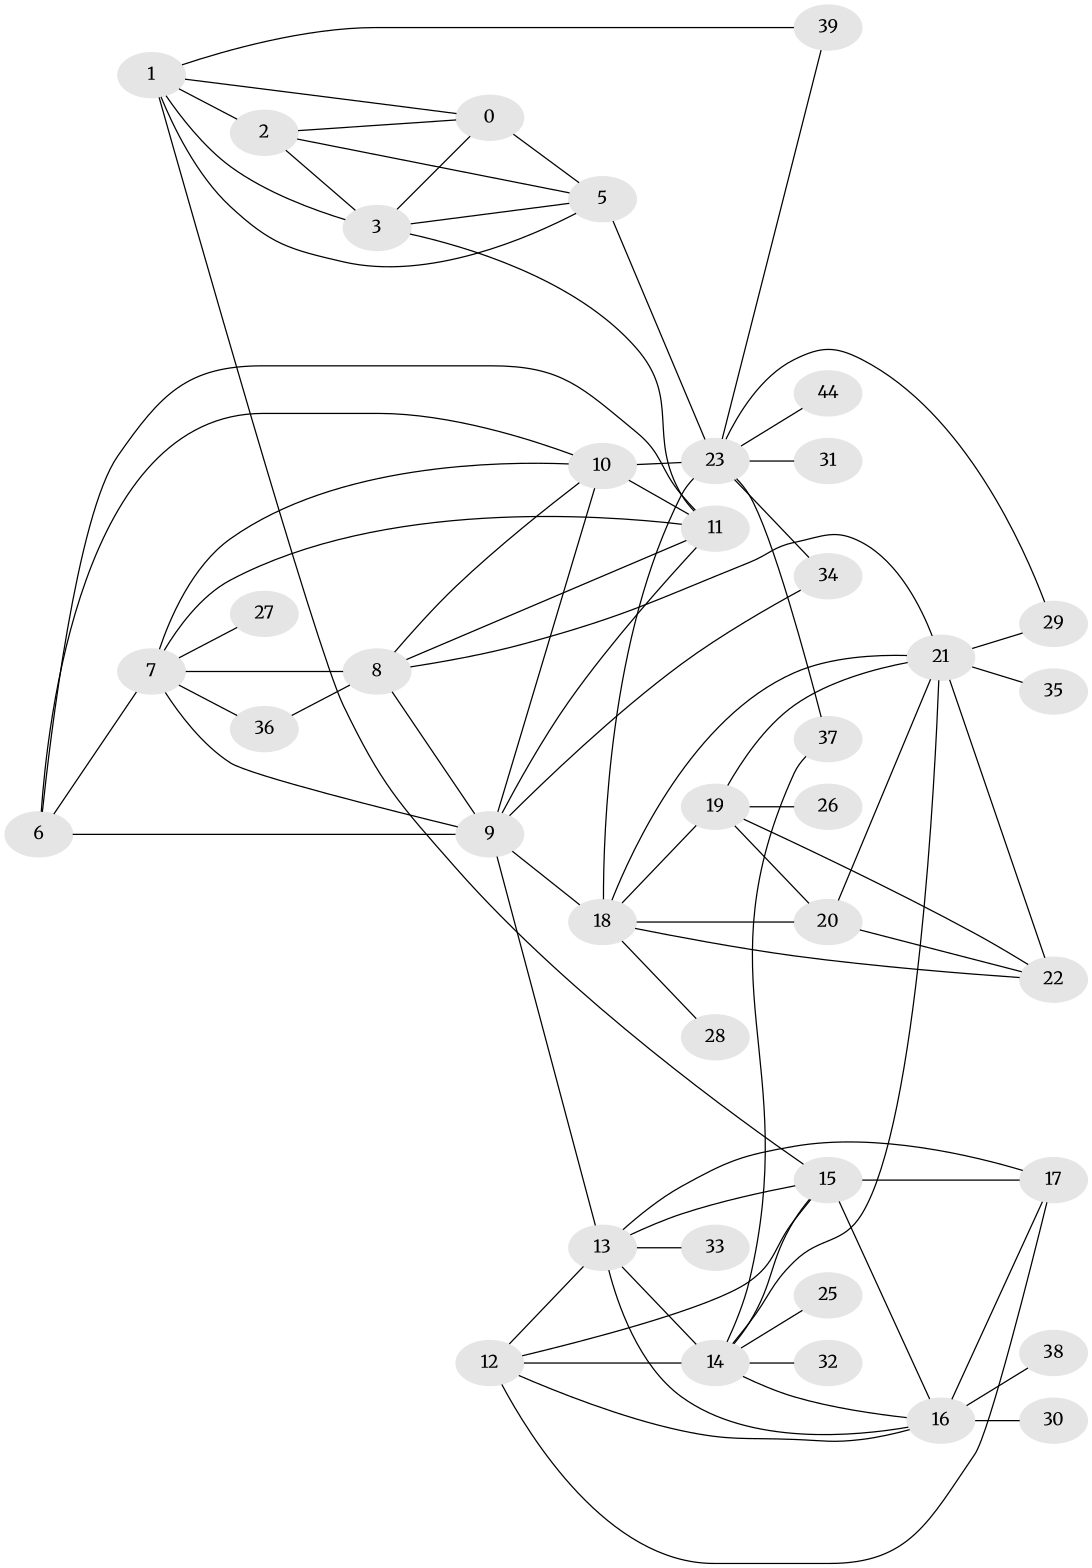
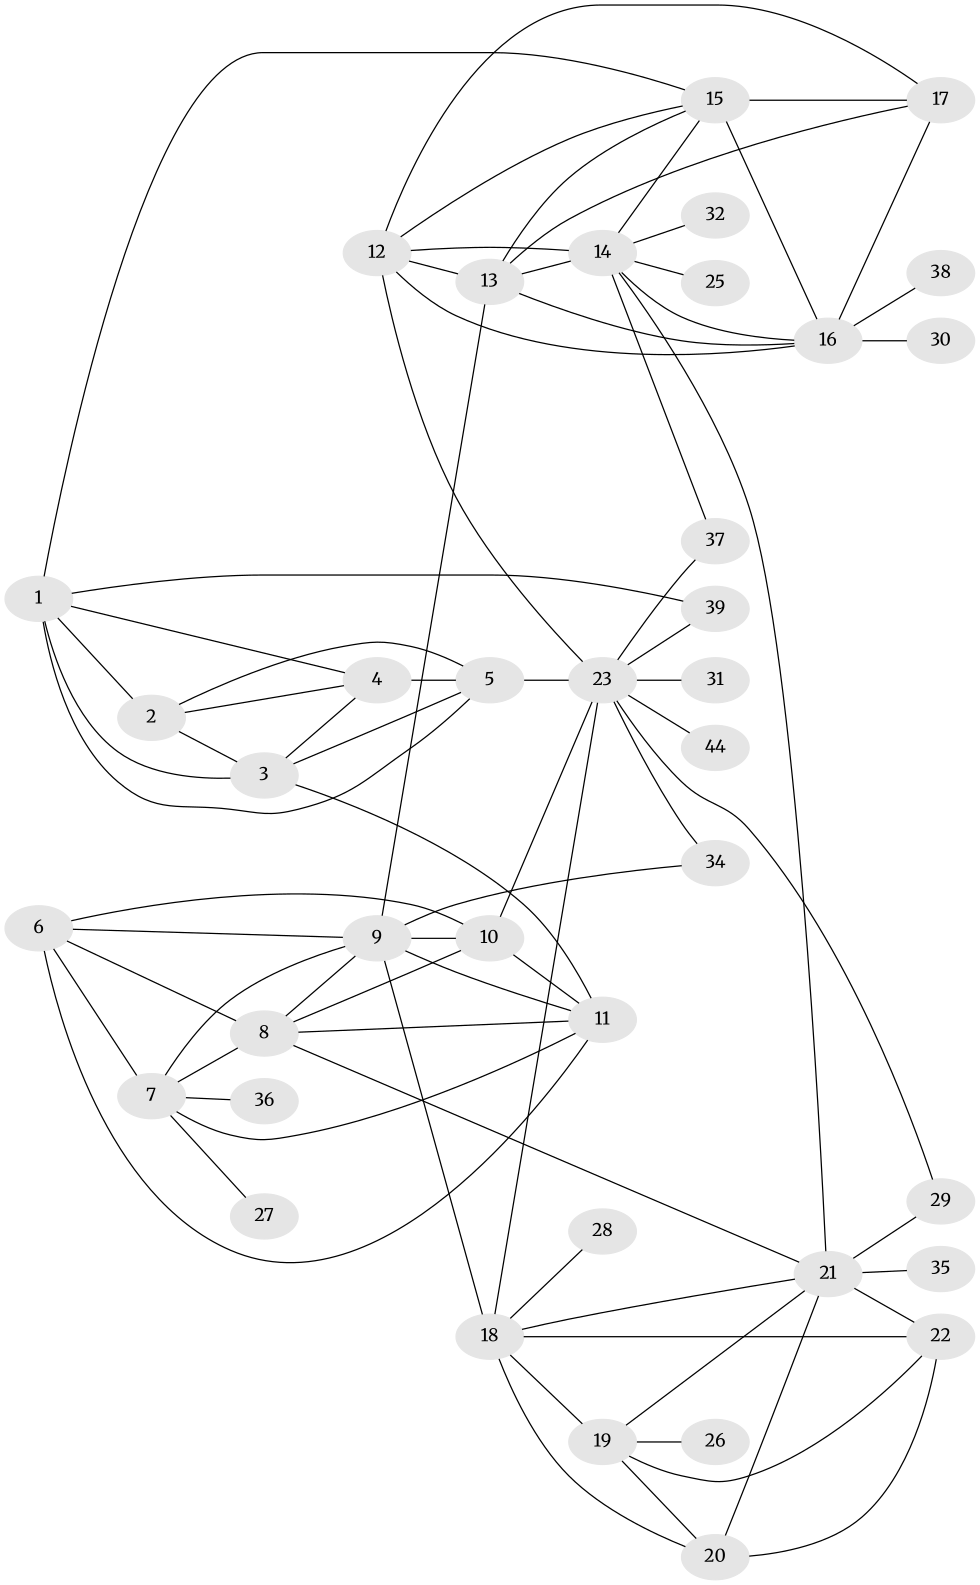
(490, 118) -> (377, 680)
none -> (445, 476)
(329, 492) -> none
(321, 700) -> (152, 981)
(715, 1248) -> none
